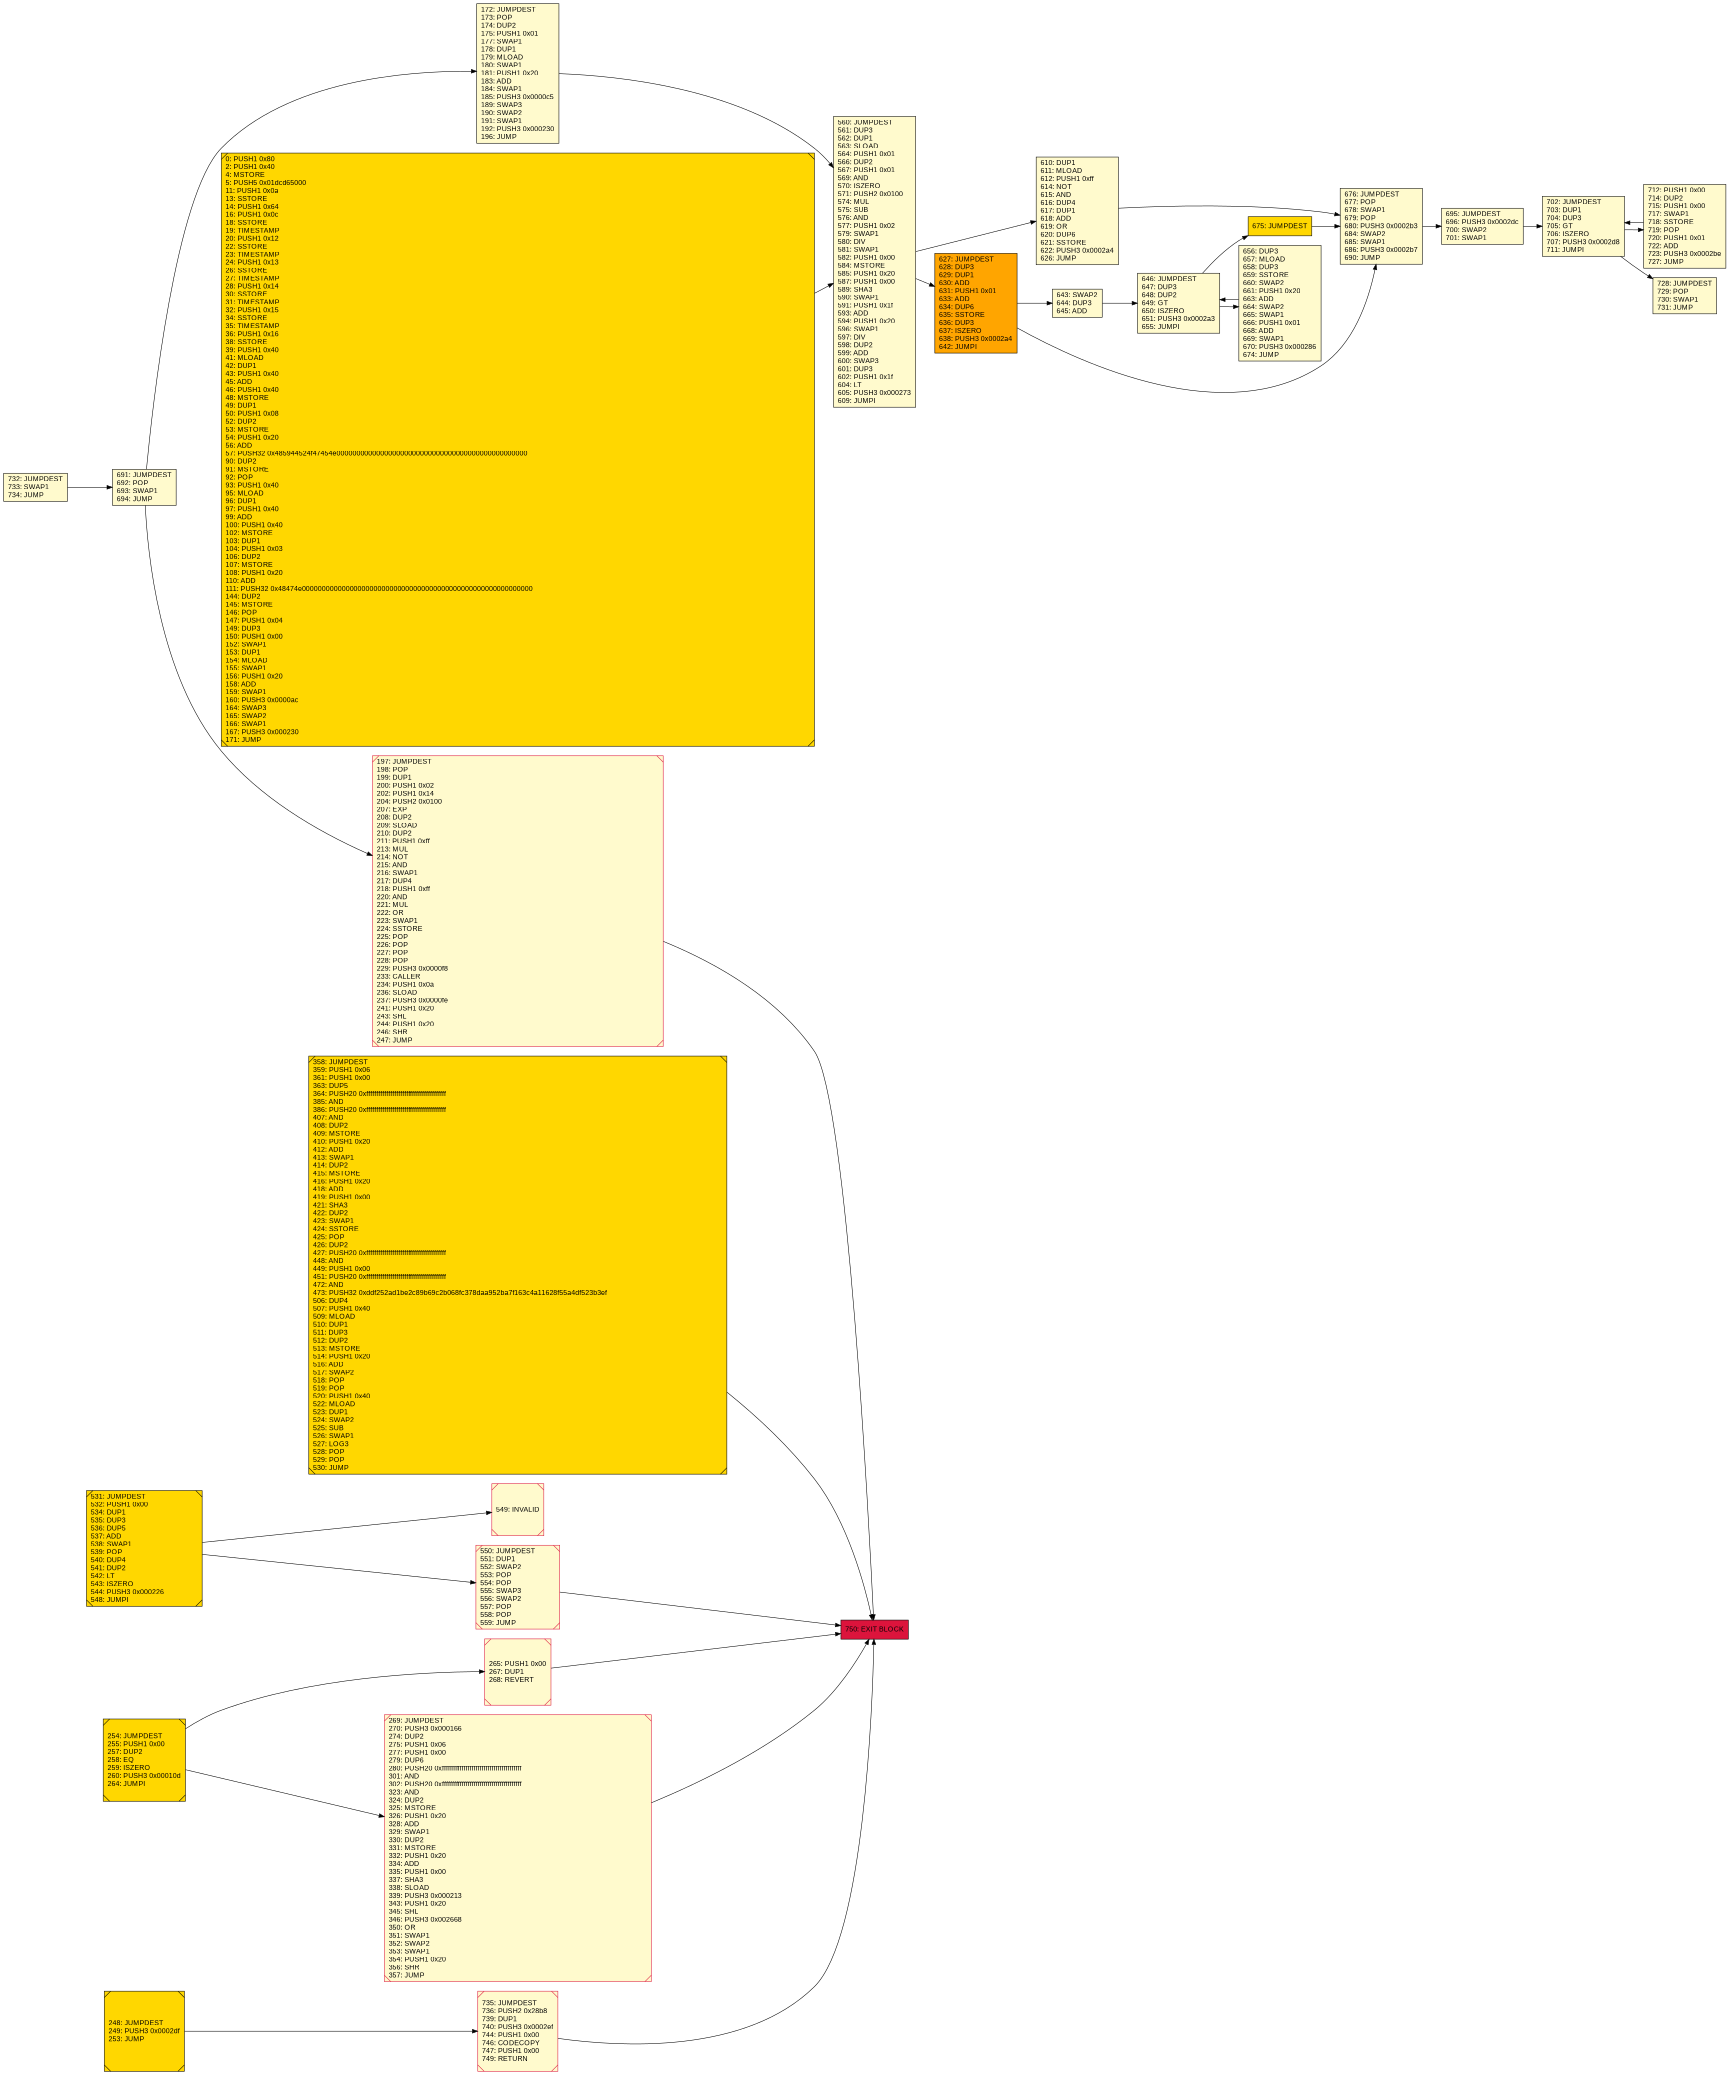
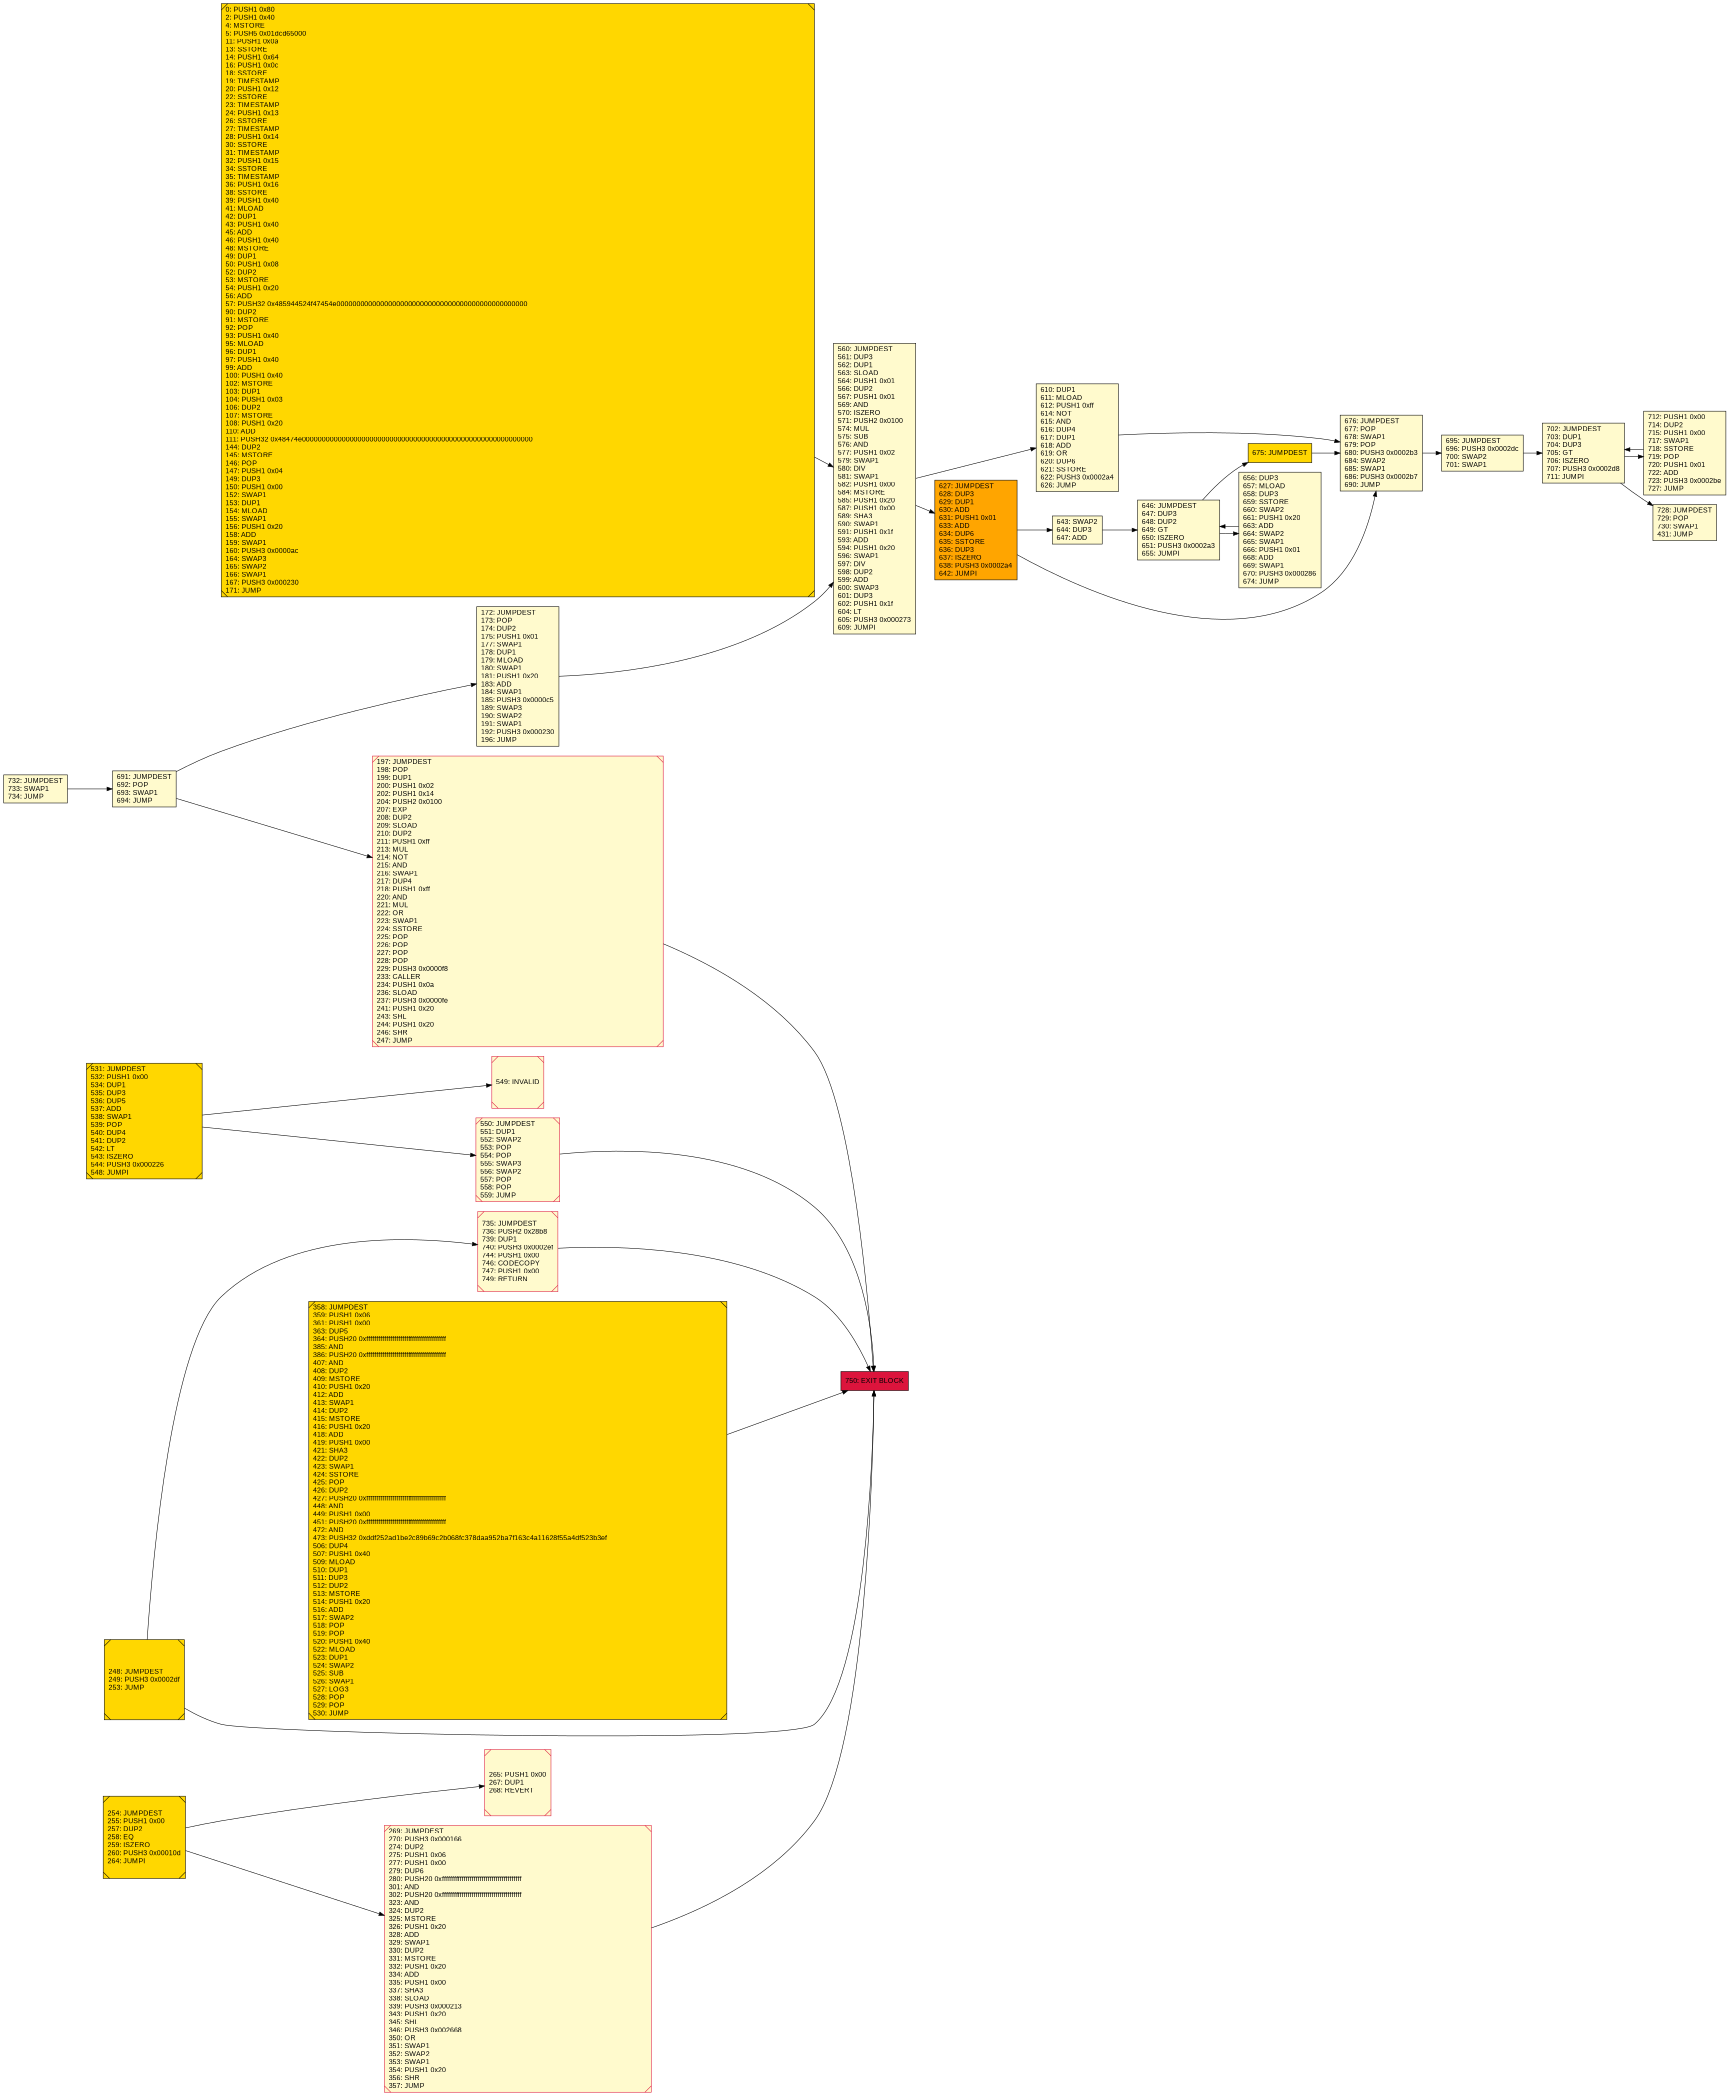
(1685, 296) -> (1685, 523)
(1077, 303) -> (1077, 530)
(693, 1651) -> (667, 1735)
